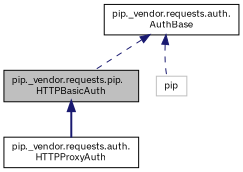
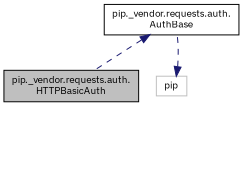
(165, 61) -> (178, 51)
(71, 86) -> (71, 86)
(71, 152) -> none
